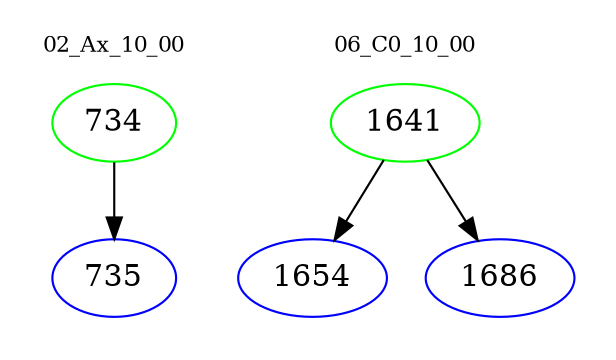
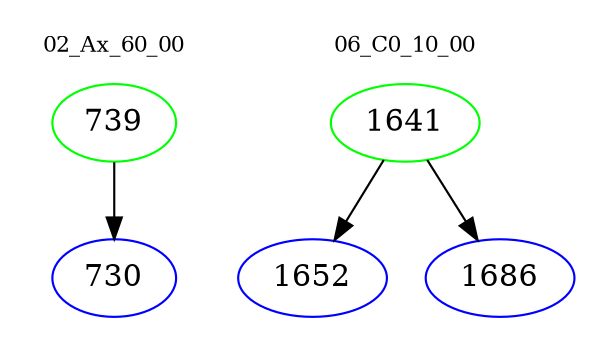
(114, 46) -> (114, 46)
(114, 123) -> (114, 123)
(114, 278) -> (114, 278)
(313, 278) -> (313, 278)
